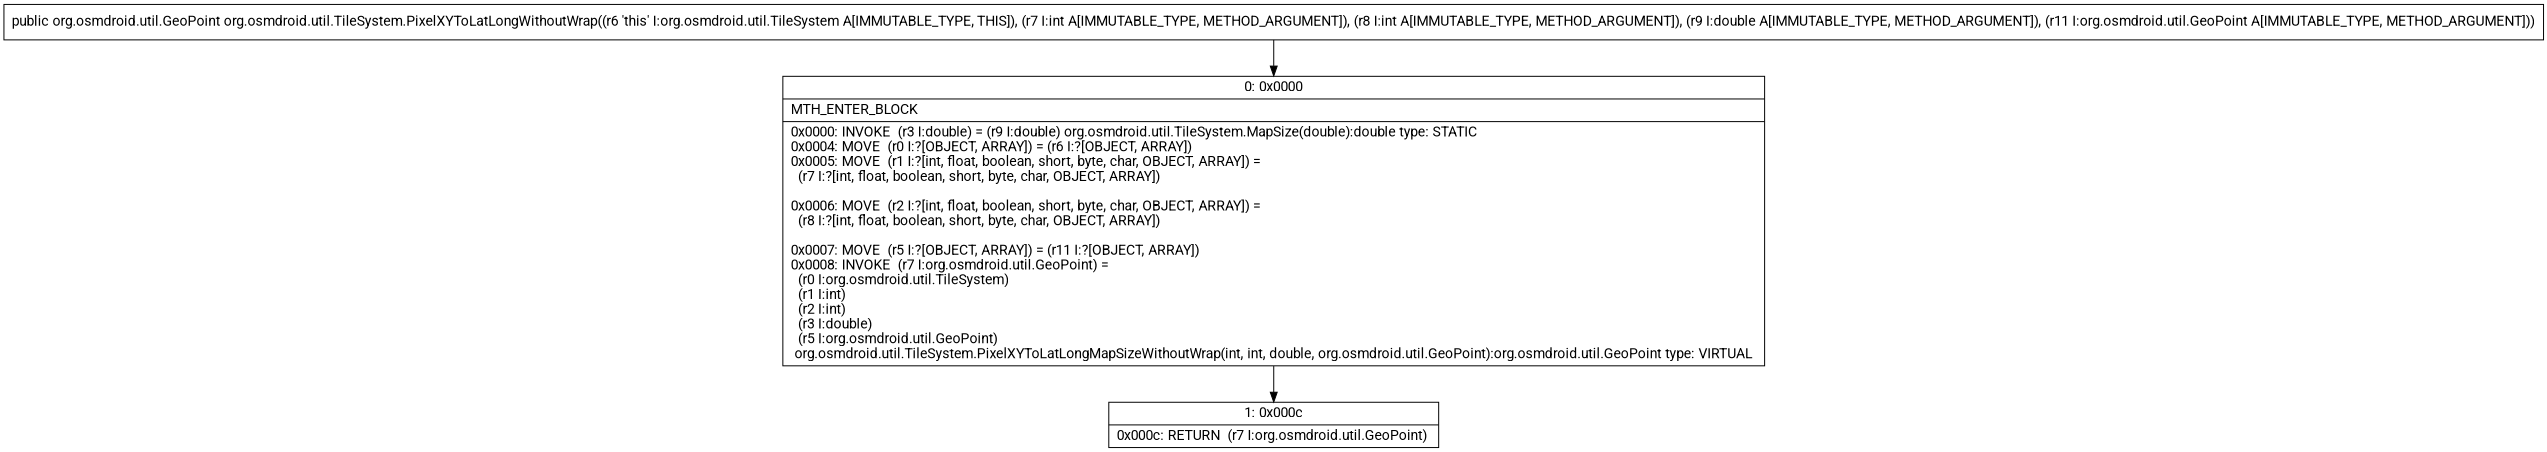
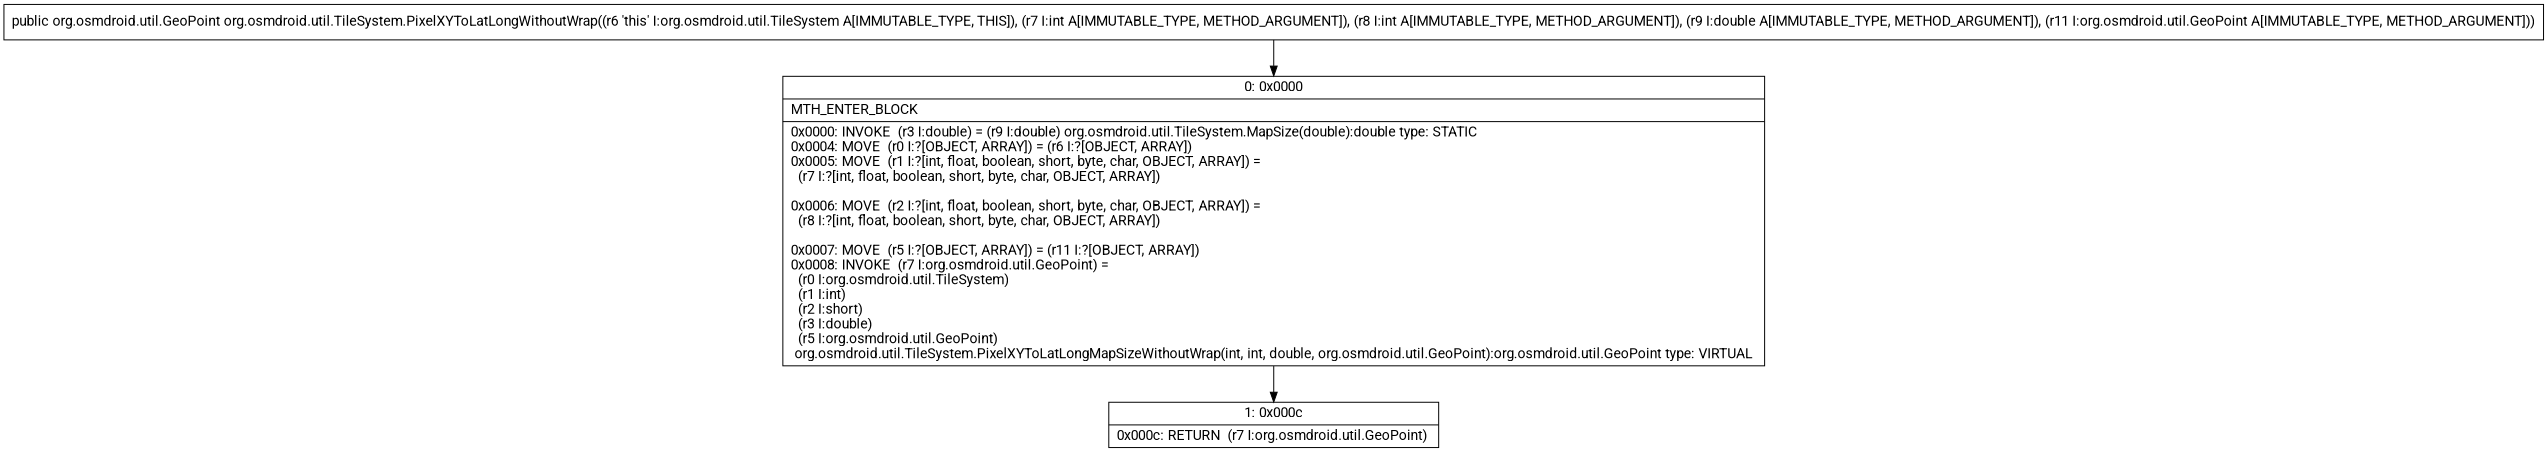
(818, 310) -> (827, 310)
